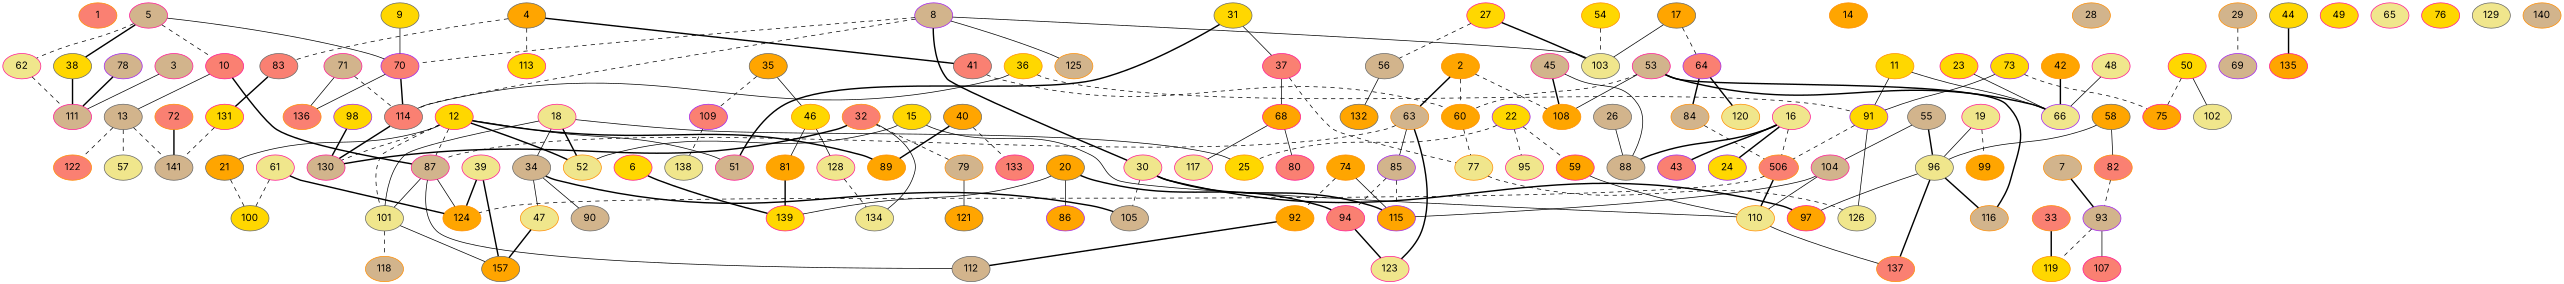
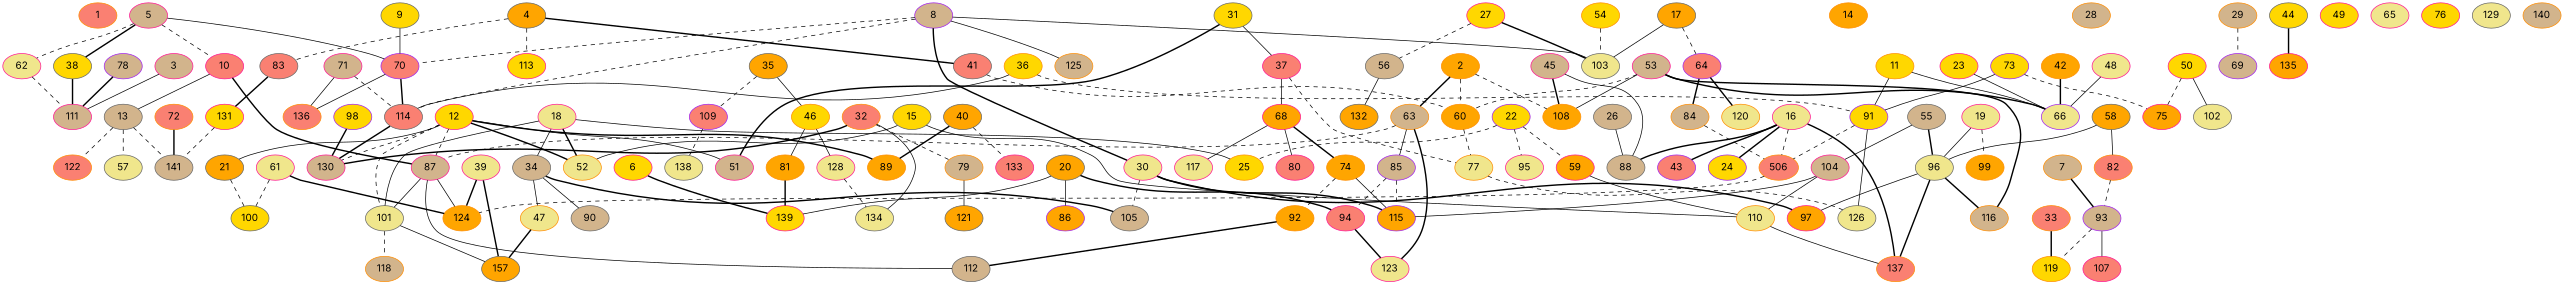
none -> (1306, 136)
none -> (1871, 176)
(1765, 198) -> none
